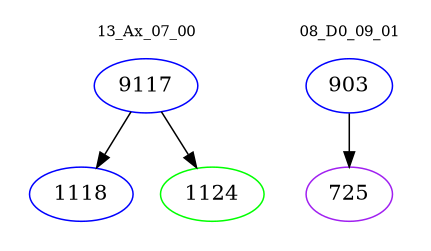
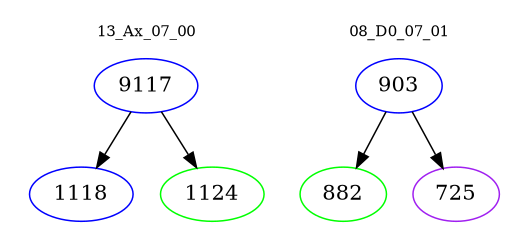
(350, 32) -> (400, 32)
none -> (343, 194)
